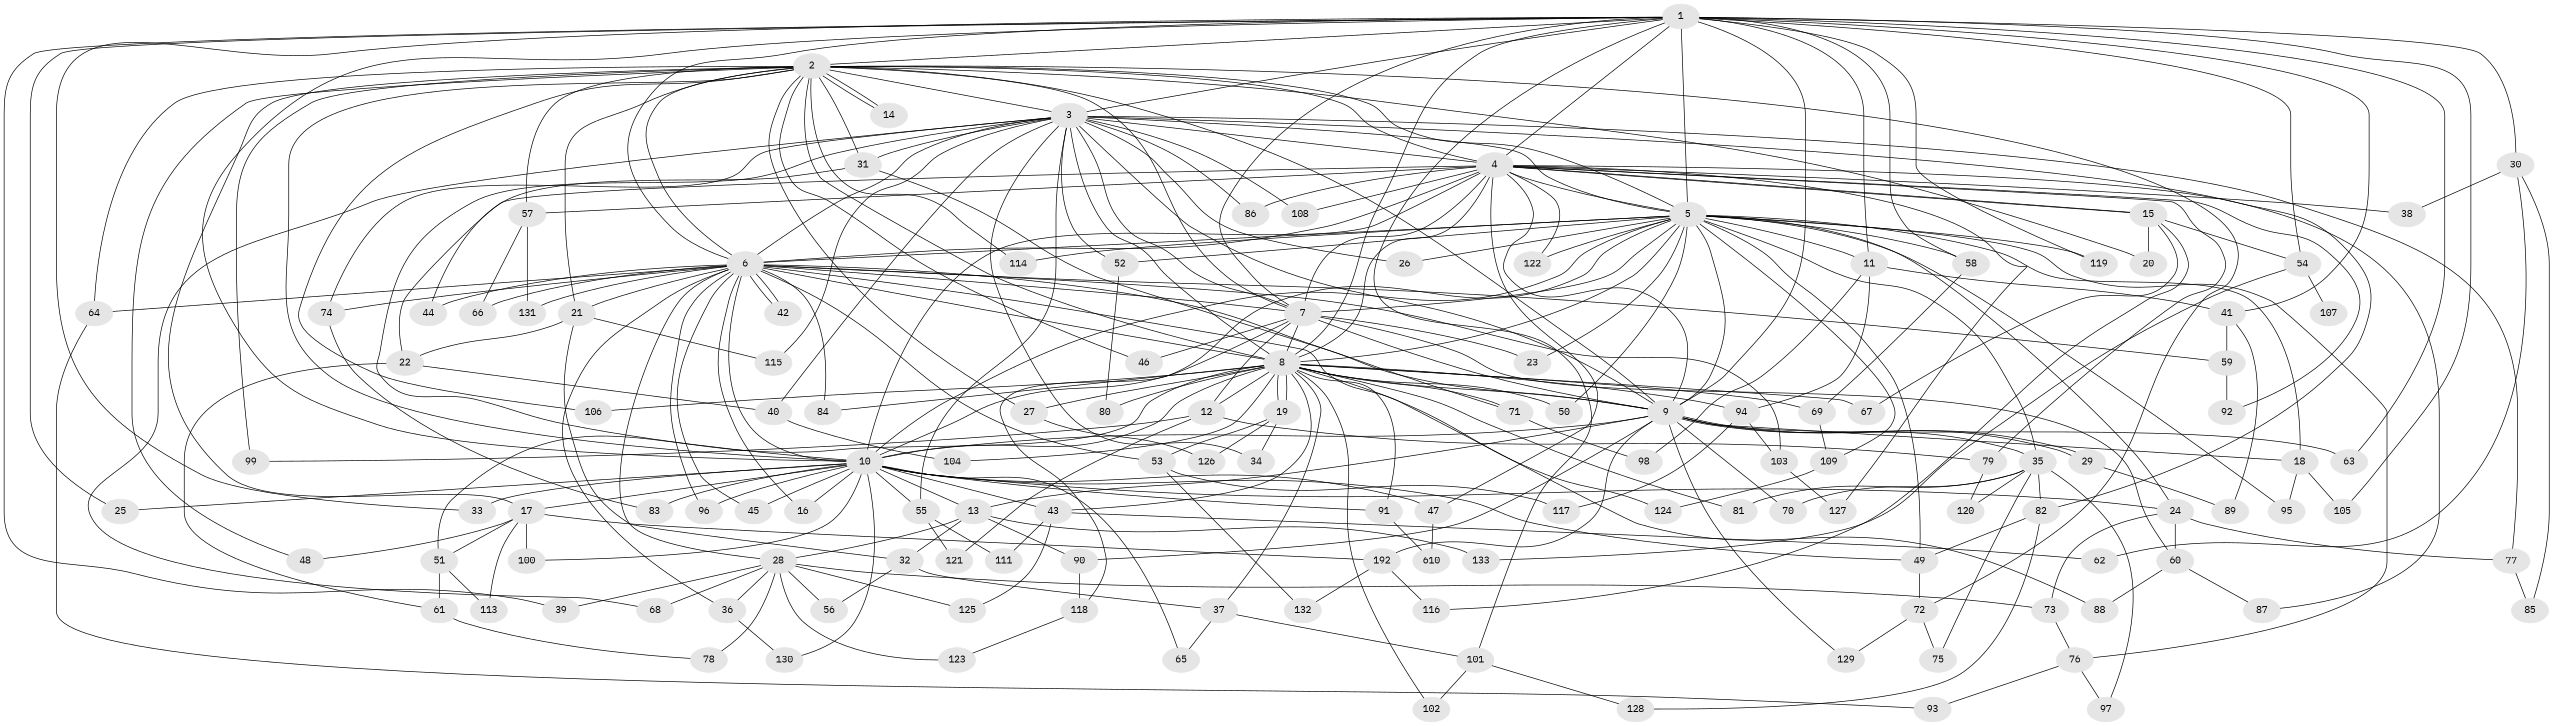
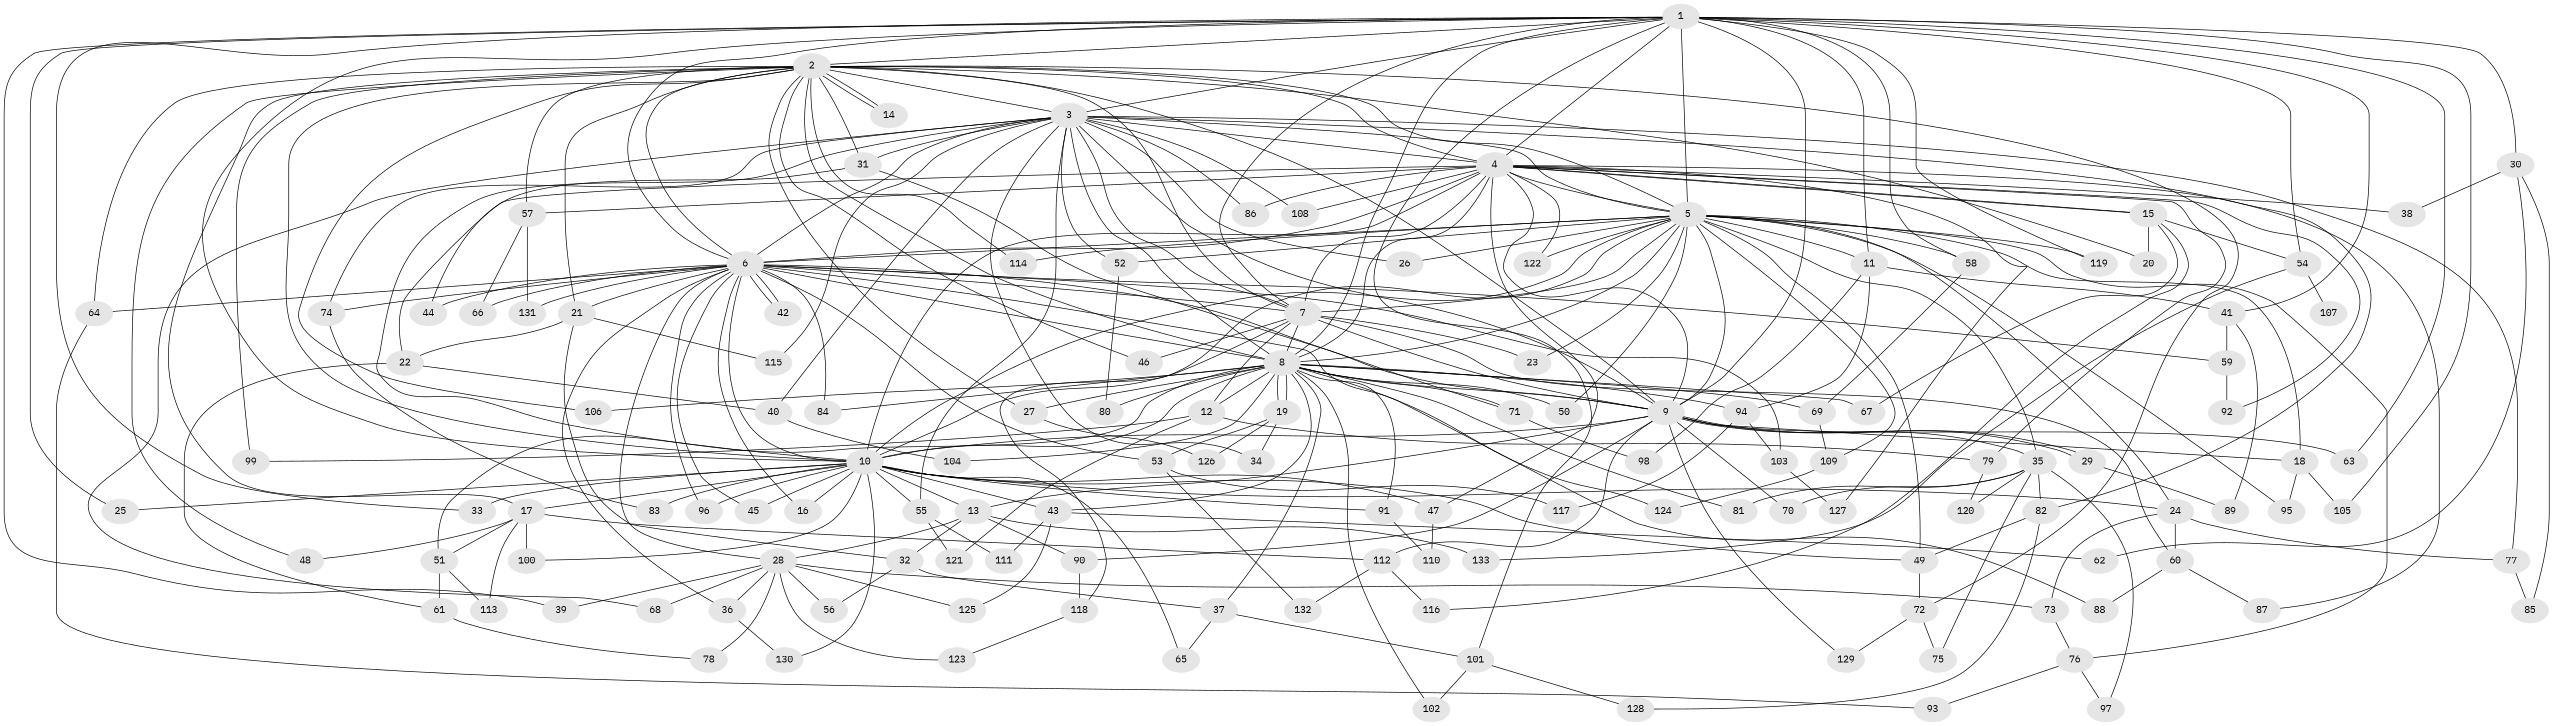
(1382, 561) -> (1382, 561)
(1431, 561) -> (1431, 561)
